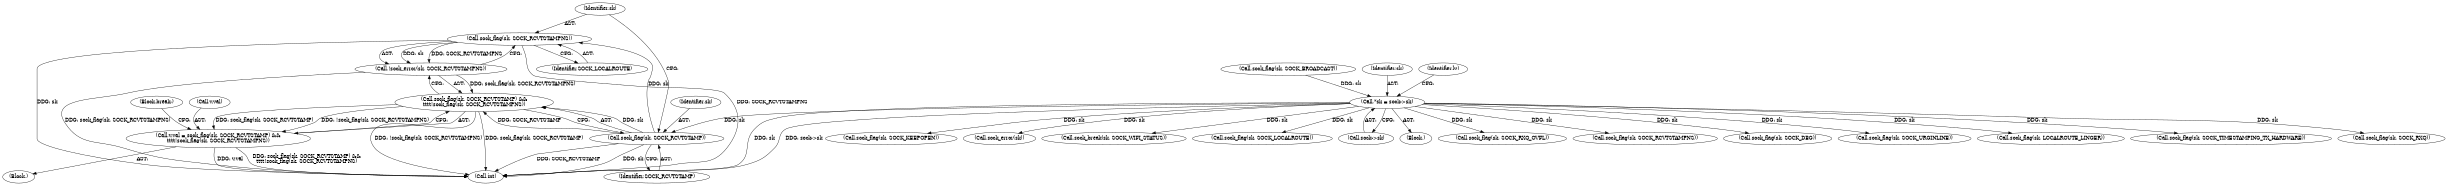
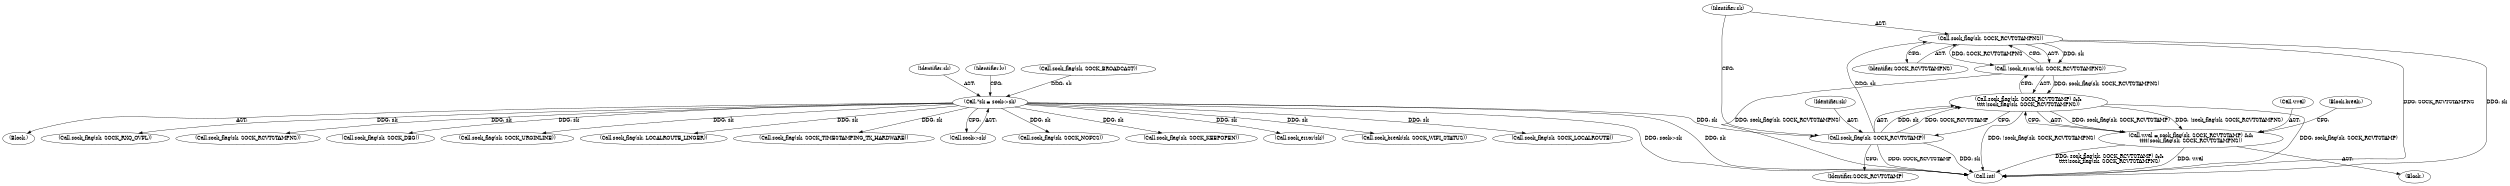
(592, 69) -> (1910, 69)
(2391, 139) -> (1061, 139)
(661, 160) -> none
